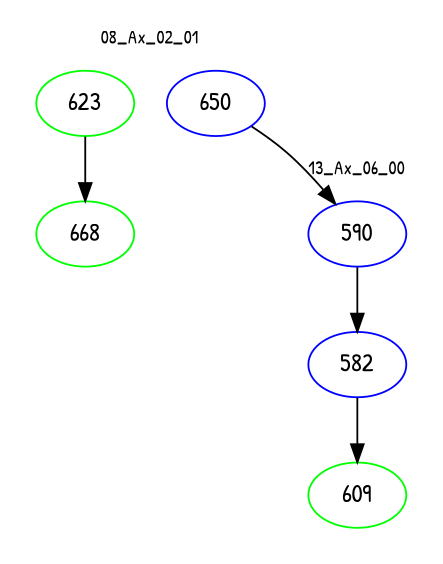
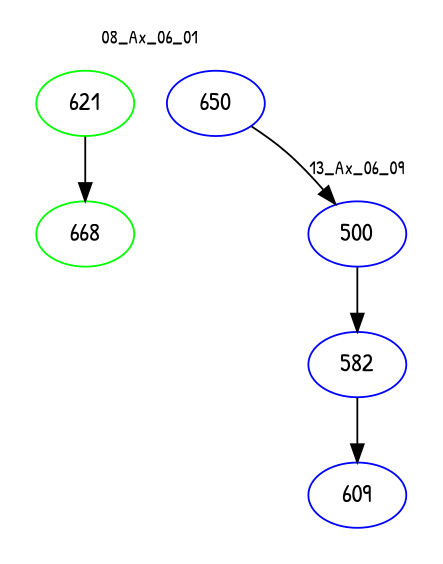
(151, 39) -> (151, 39)
(85, 103) -> (85, 103)
(357, 170) -> (357, 170)
(357, 234) -> (357, 234)
(357, 495) -> (357, 495)
